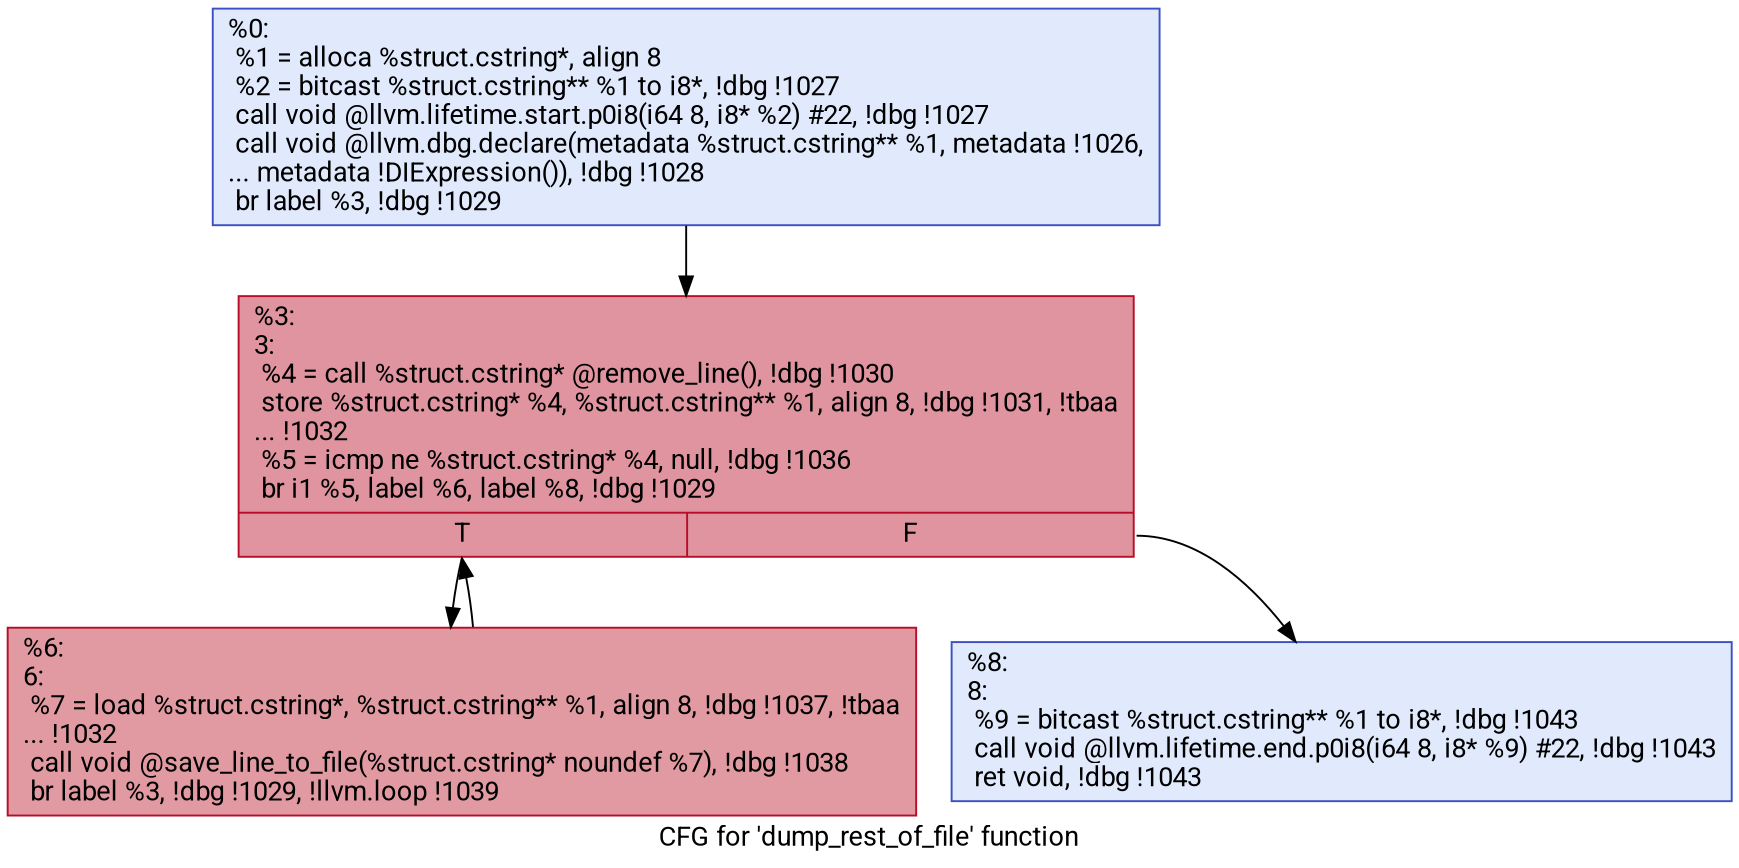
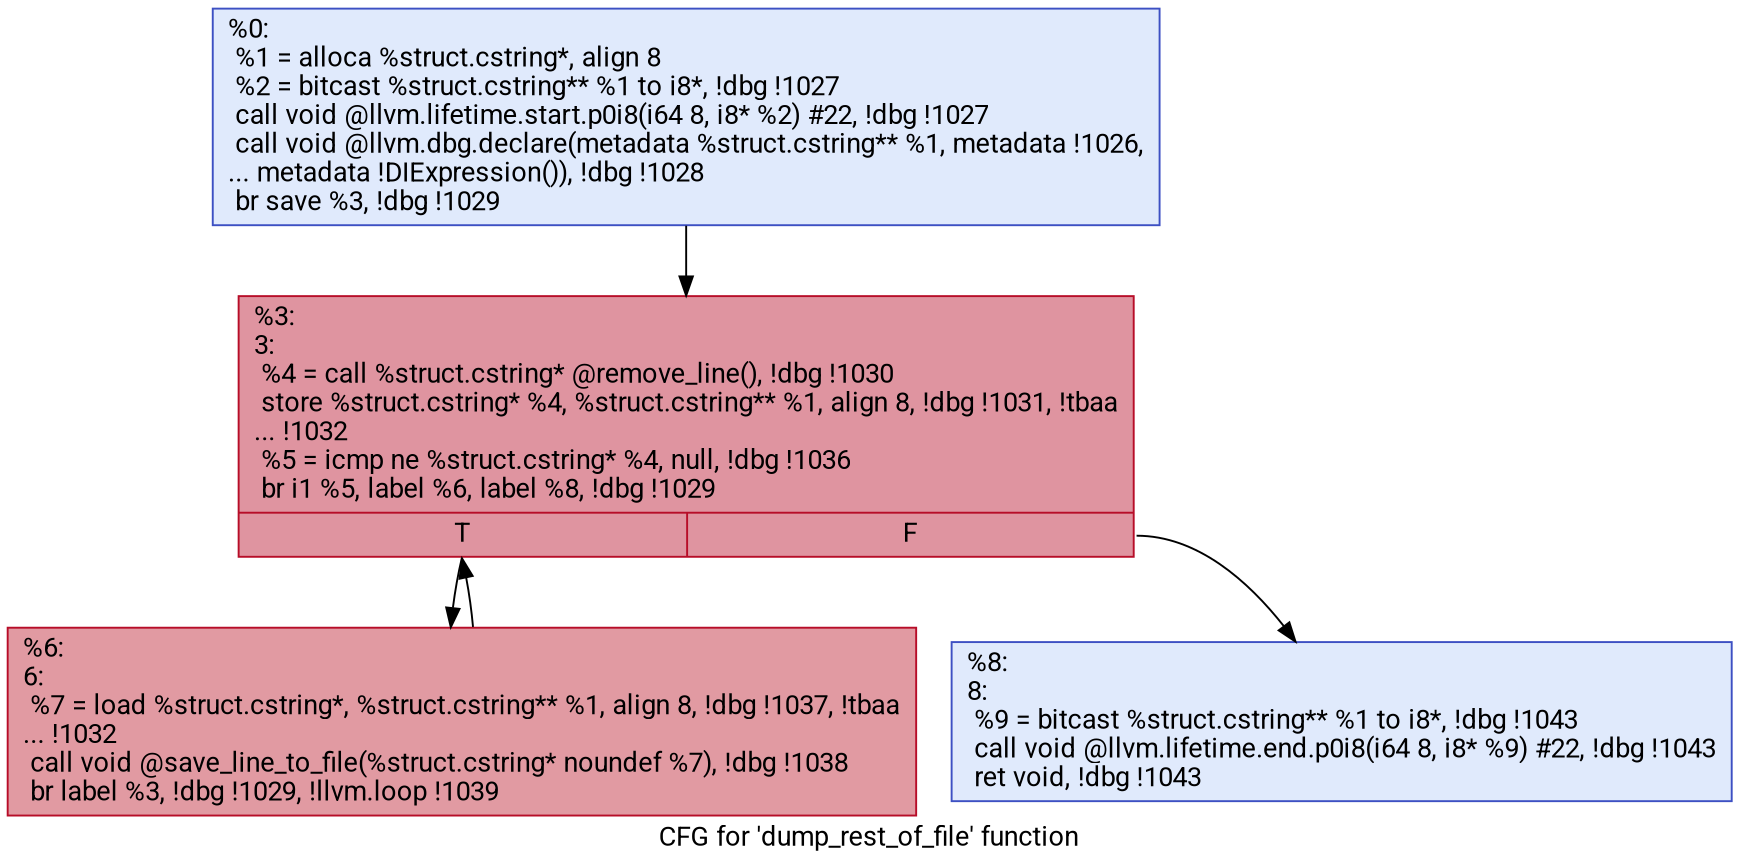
(365, 202) -> (364, 202)
